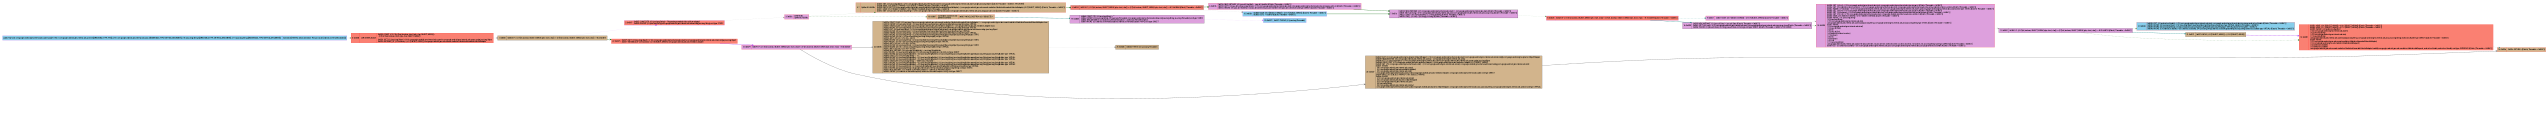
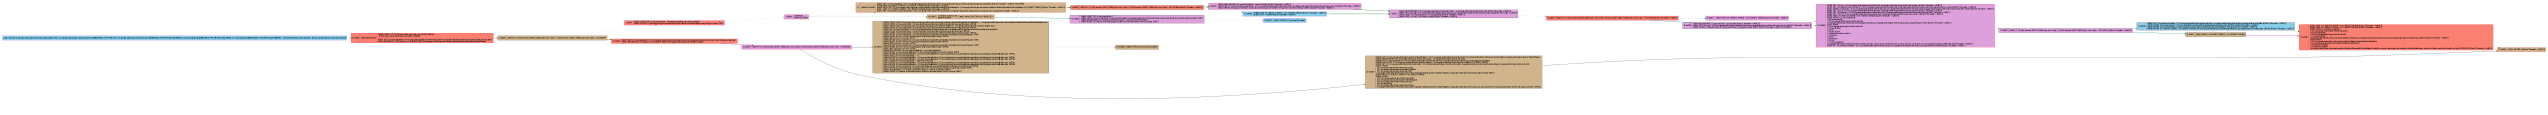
(2190, 40) -> (2289, 31)
